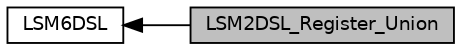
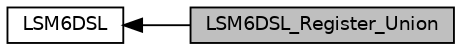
(322, 25) -> (322, 25)
